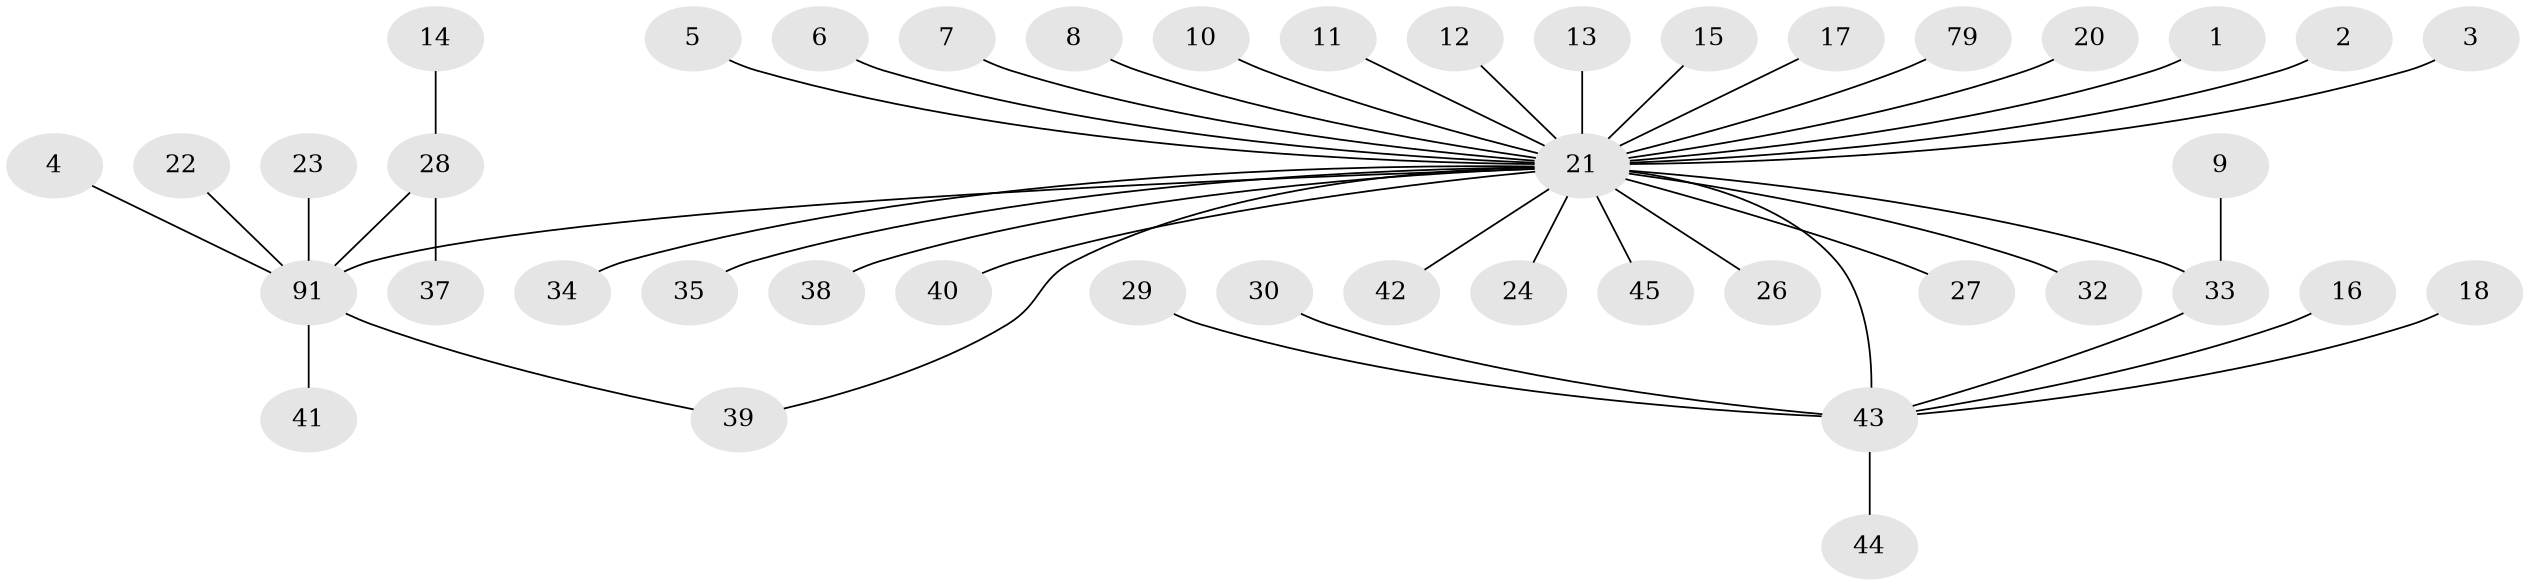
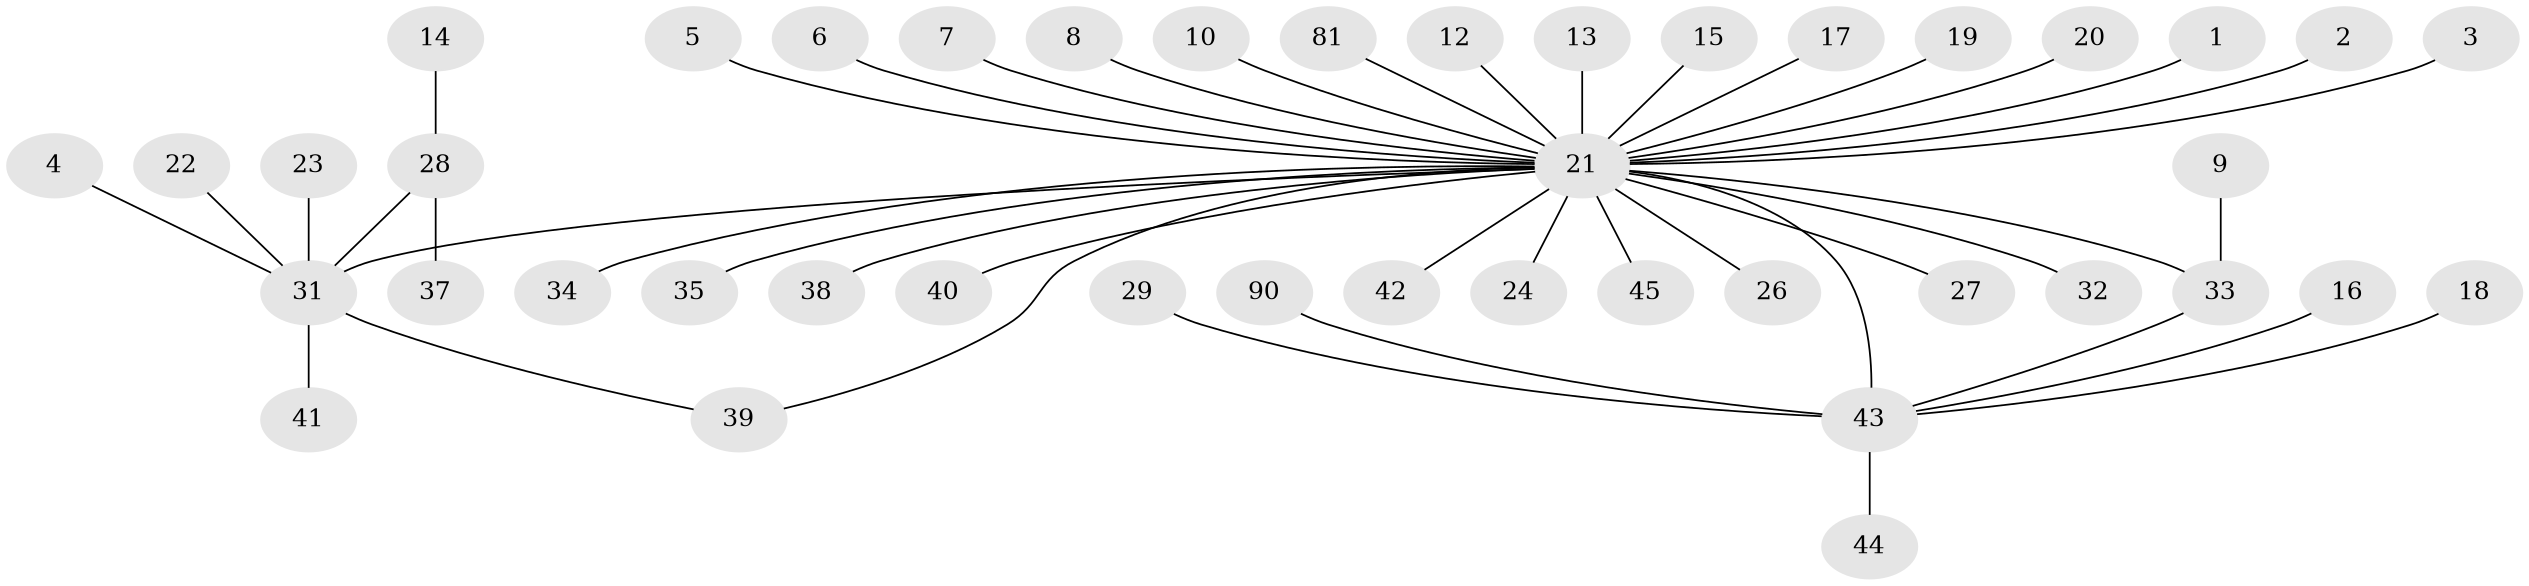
(1328, 39) -> (1328, 39)
(1963, 39) -> (1963, 39)
(309, 293) -> (309, 293)
(1265, 293) -> (1265, 293)
